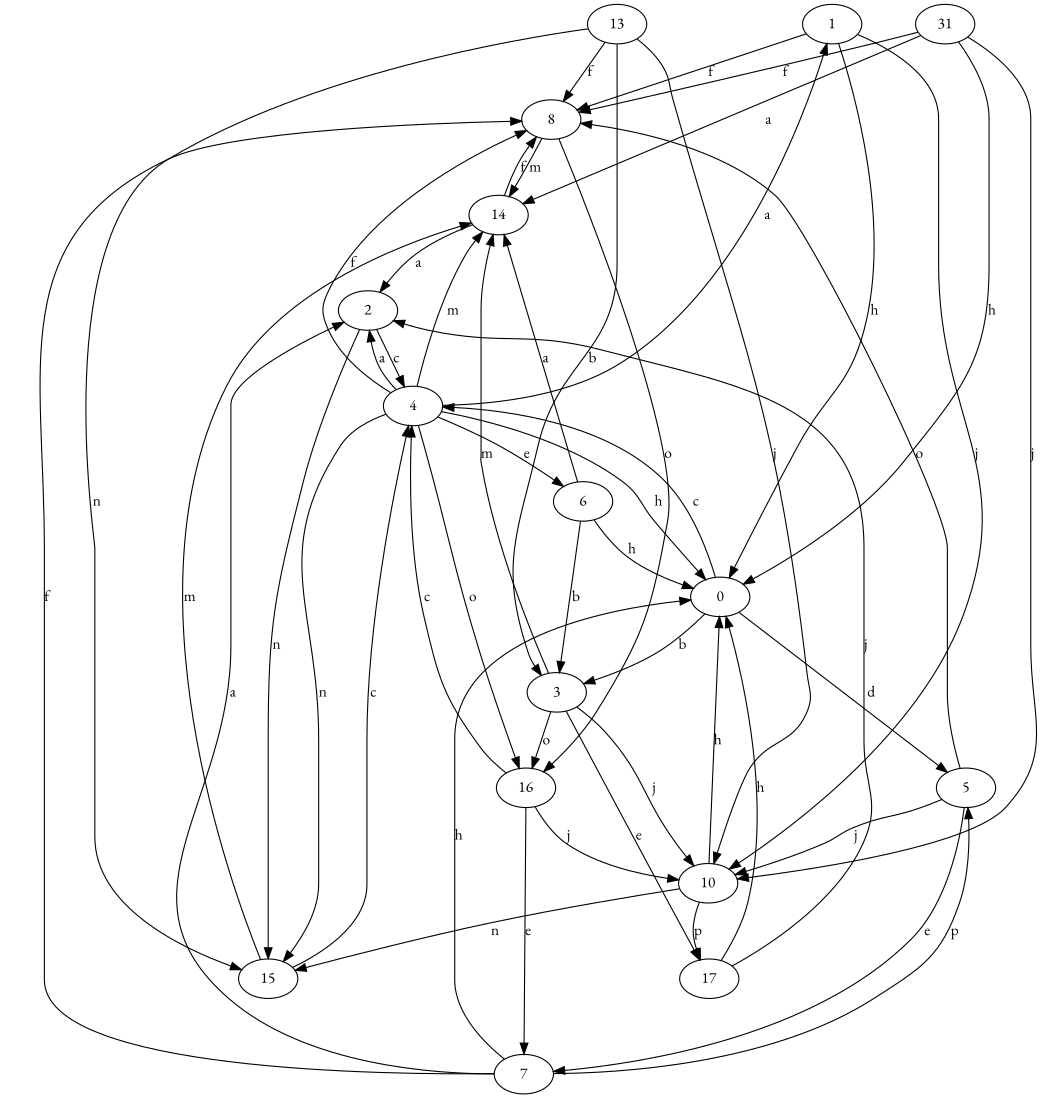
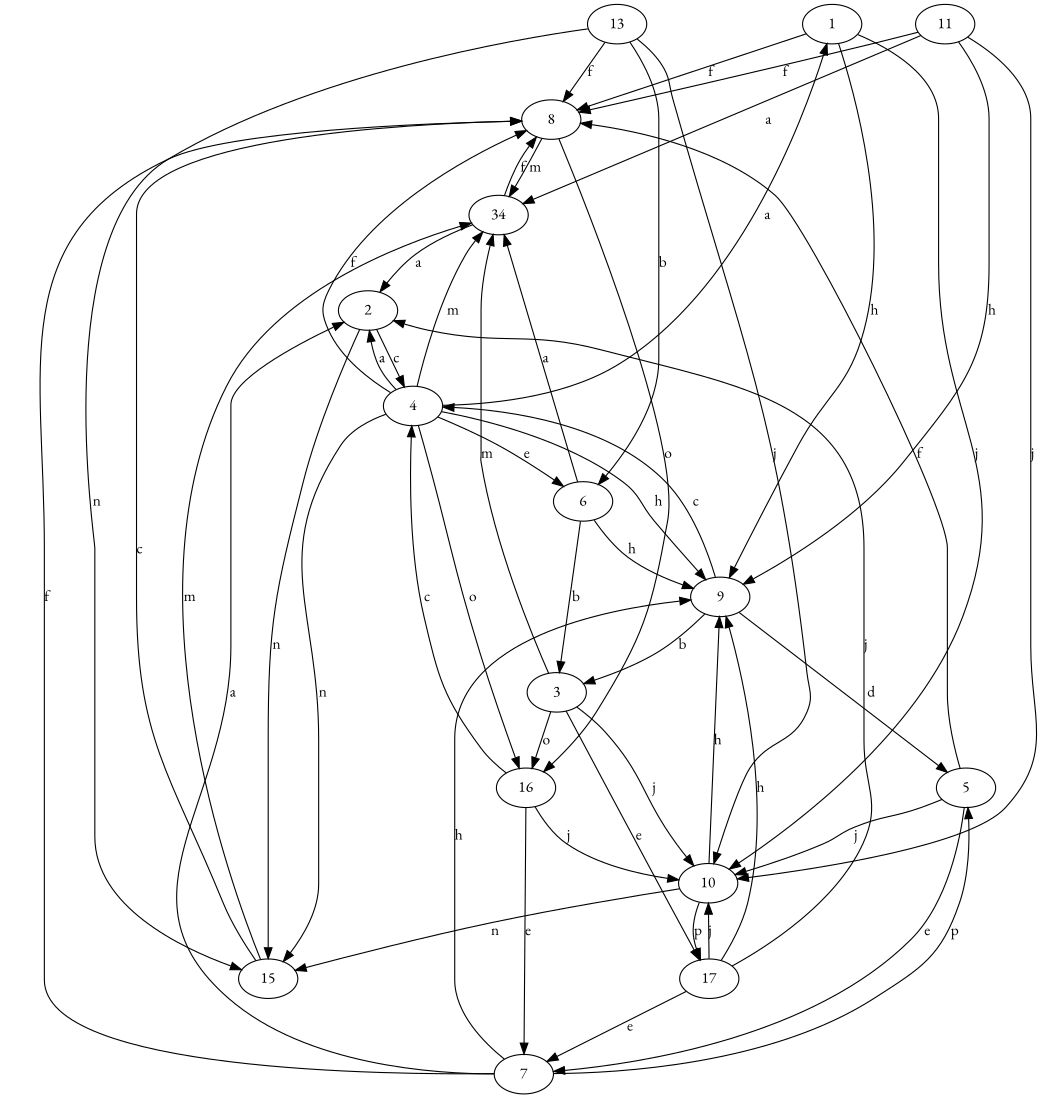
(945, 24) -> (945, 24)
(499, 215) -> (499, 215)
(582, 360) -> (659, 263)
(919, 454) -> (919, 454)
(720, 597) -> (720, 597)
(368, 717) -> (137, 399)
none -> (709, 937)
none -> (621, 1024)
